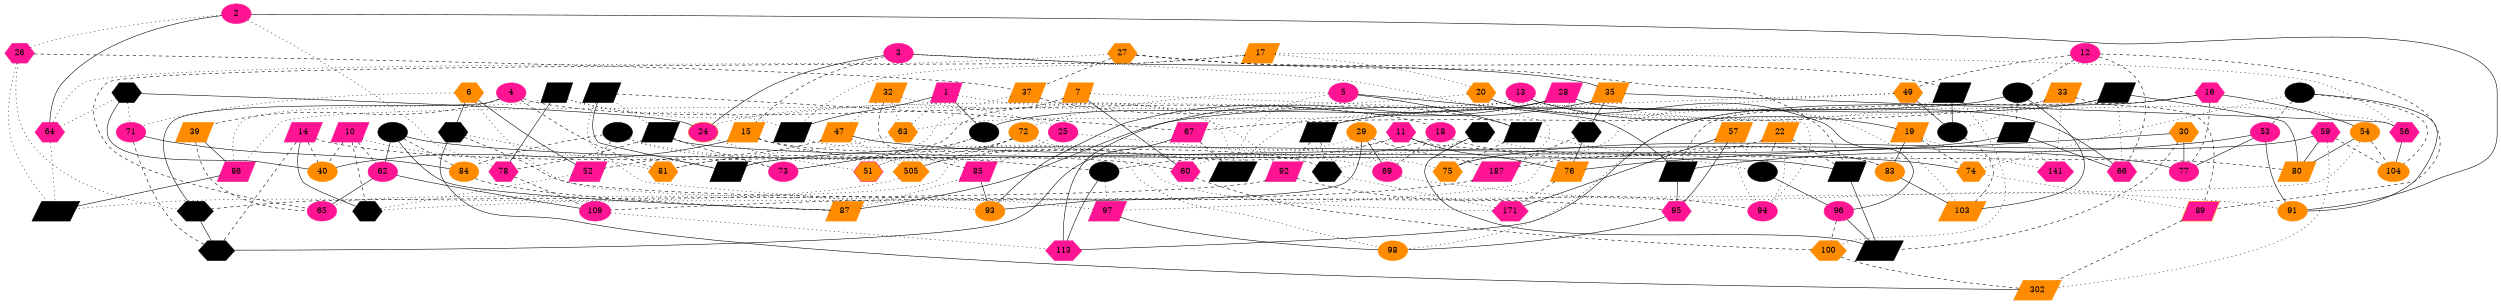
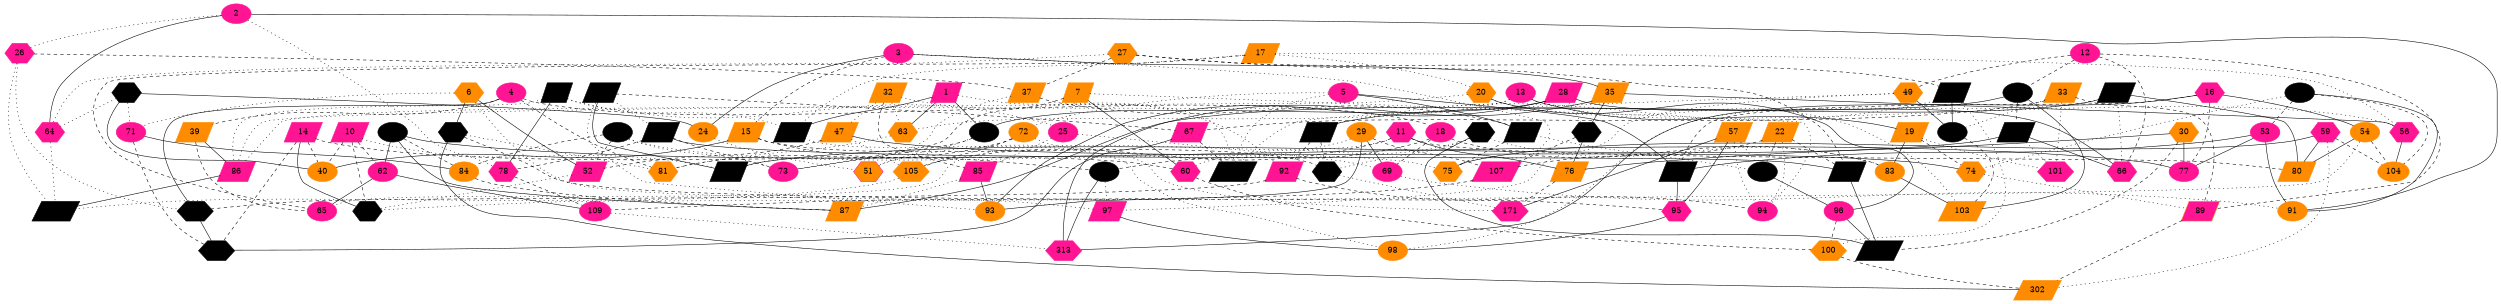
(1090, 103) -> (841, 107)
(922, 115) -> (922, 115)
(703, 132) -> (703, 132)
(911, 172) -> (911, 172)
(1497, 172) -> (1497, 172)
(2056, 172) -> (2056, 172)
(1064, 251) -> (1064, 251)
